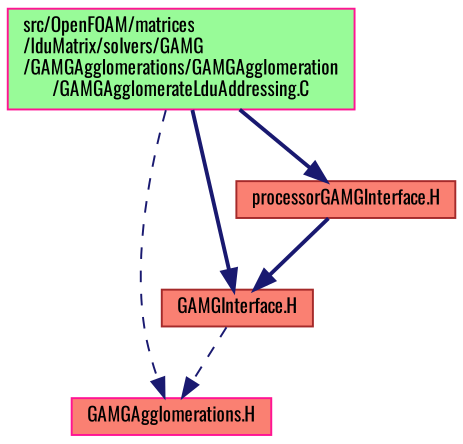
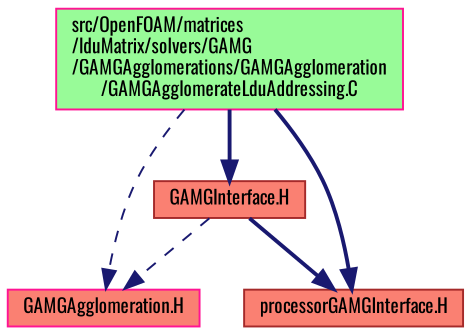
(299, 247) -> (284, 247)
(171, 417) -> (104, 308)
